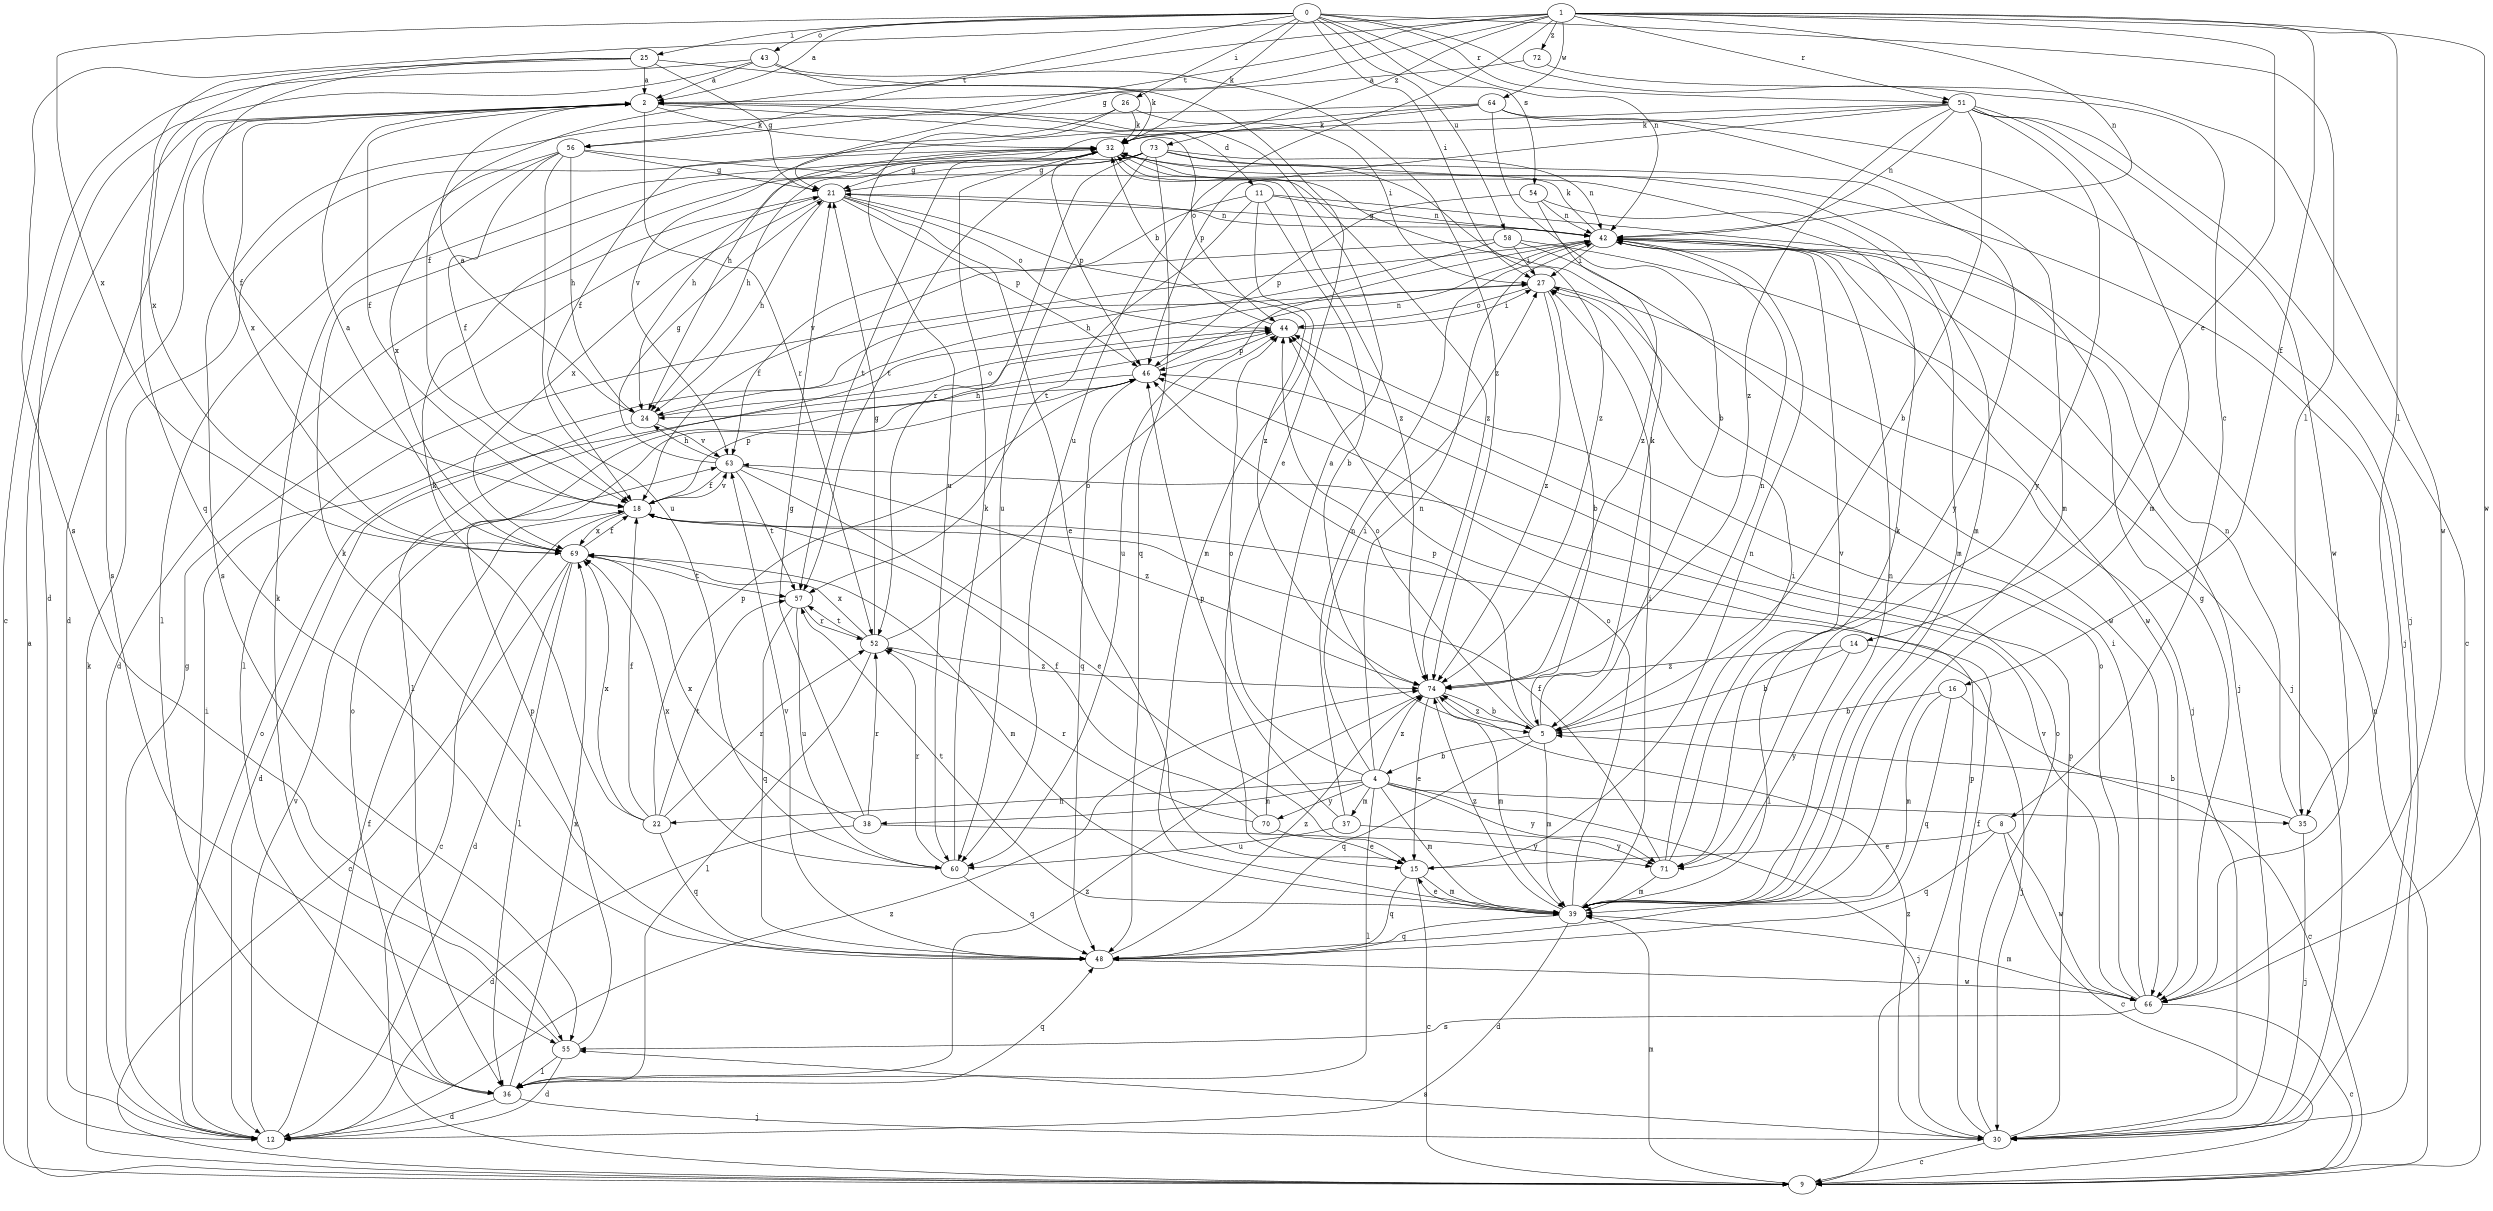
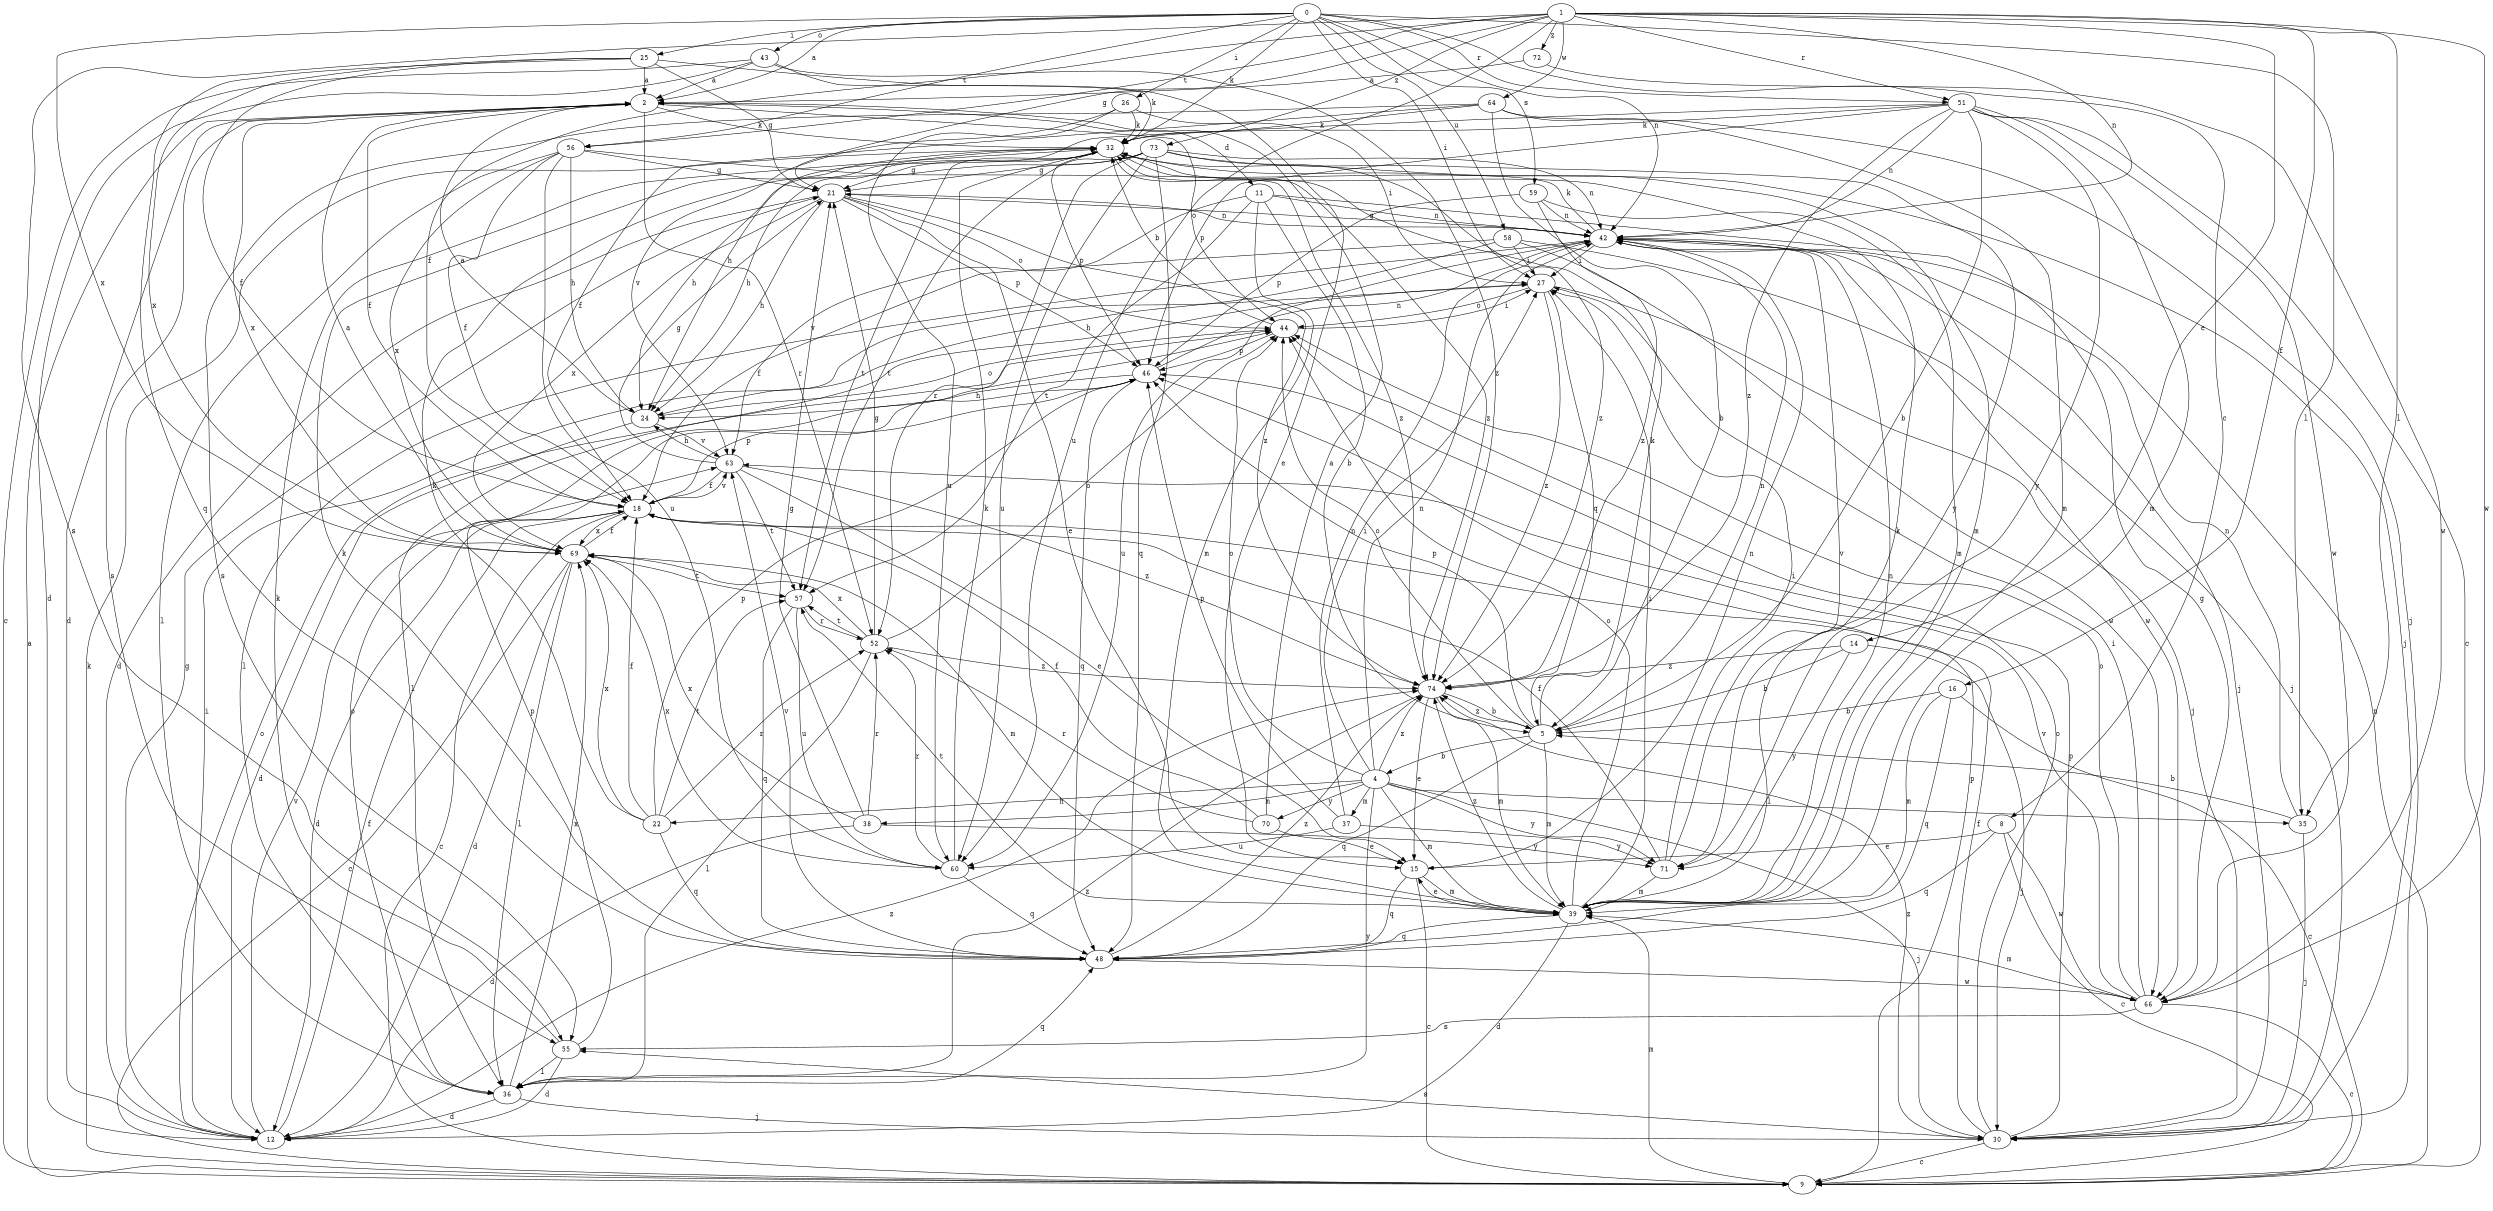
(1533, 193) -> (1533, 193)
(1596, 509) -> (1596, 509)
none -> (341, 737)
(1368, 937) -> (1368, 937)
